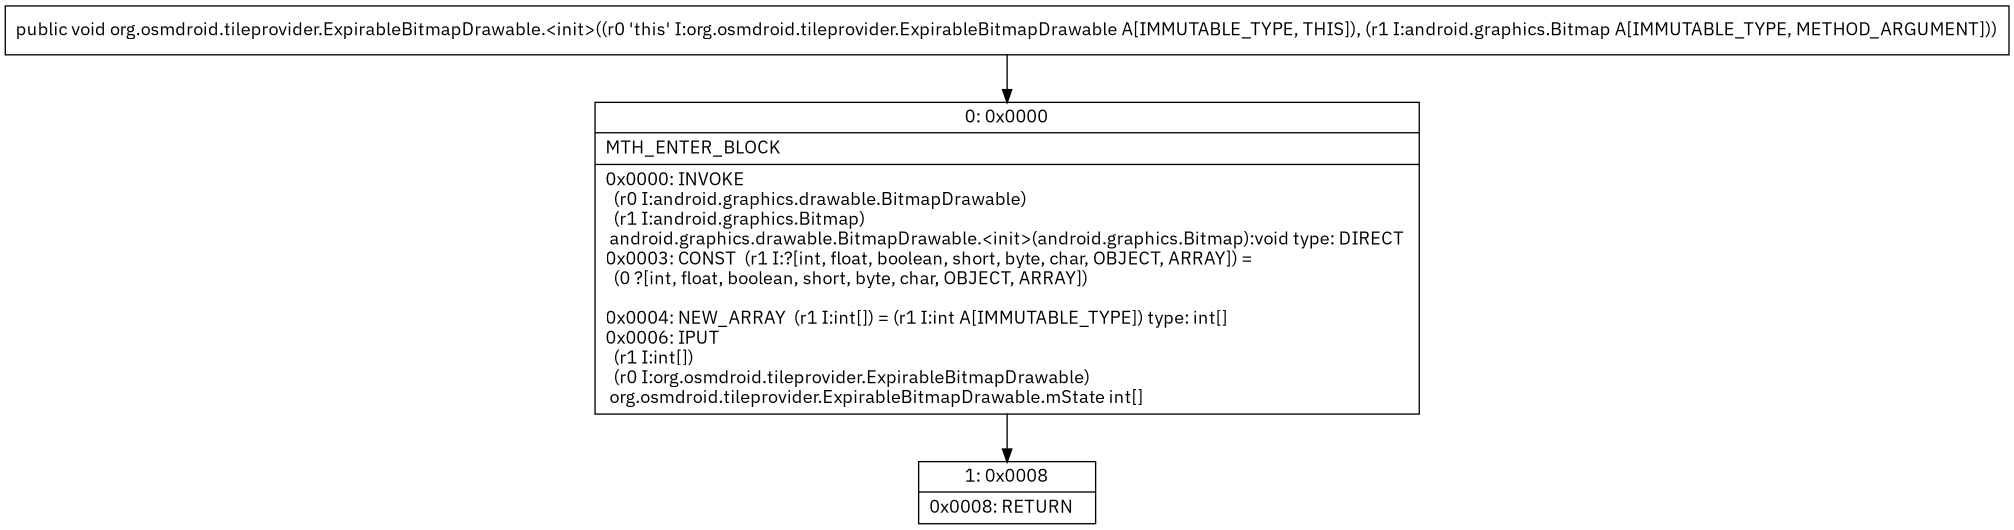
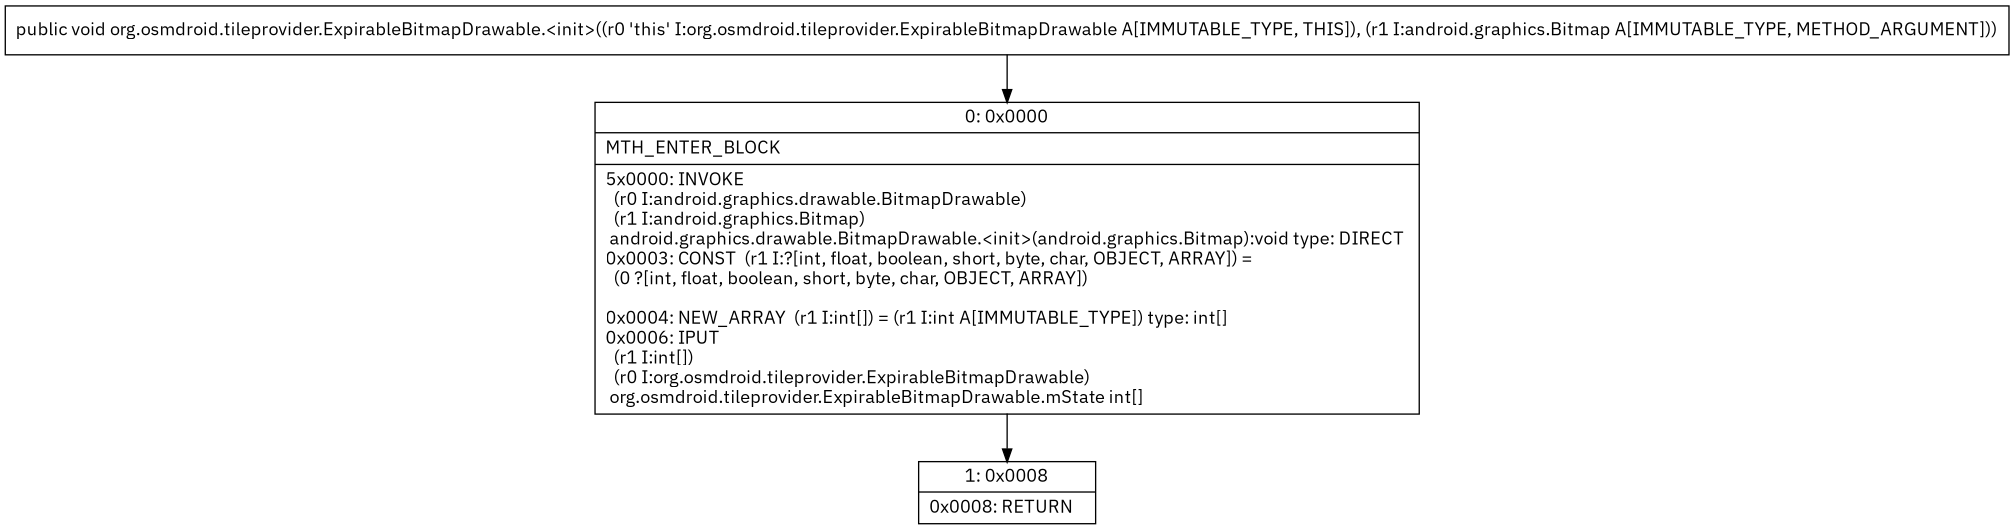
(680, 180) -> (680, 180)
